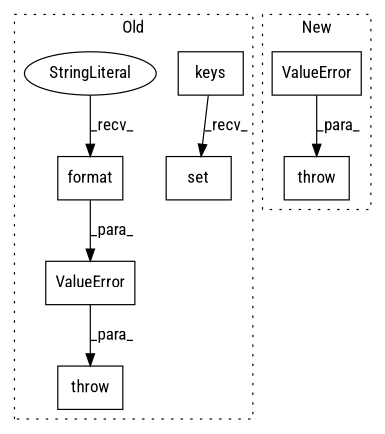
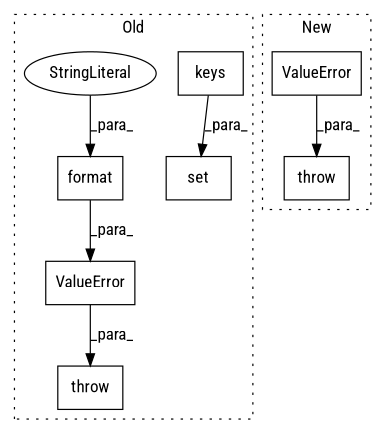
(113, 126) -> (113, 126)
(227, 126) -> (227, 126)
